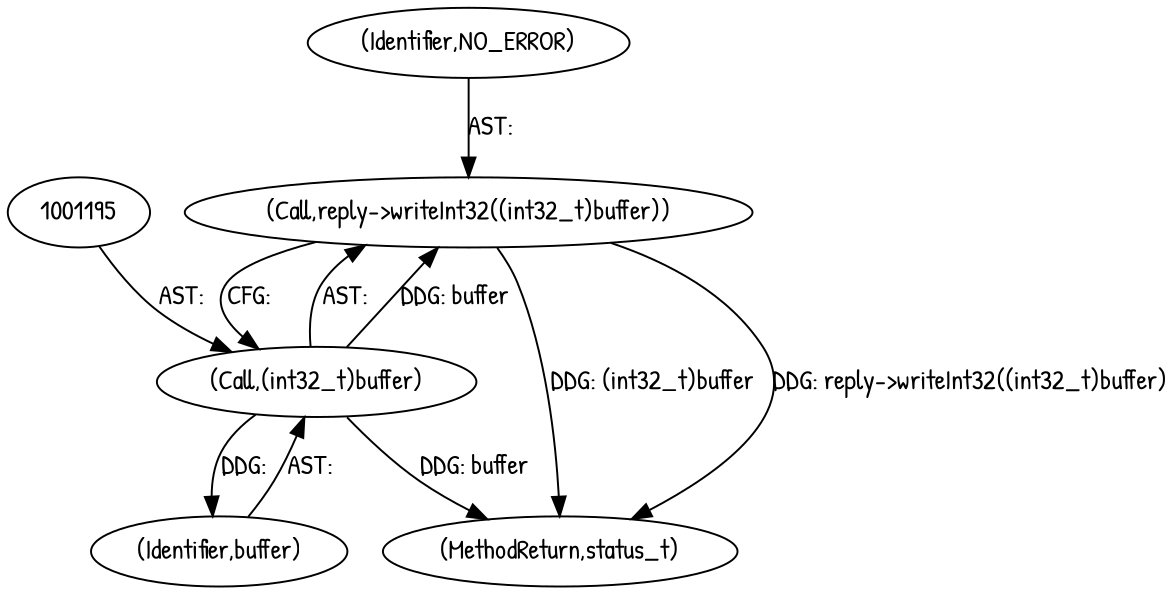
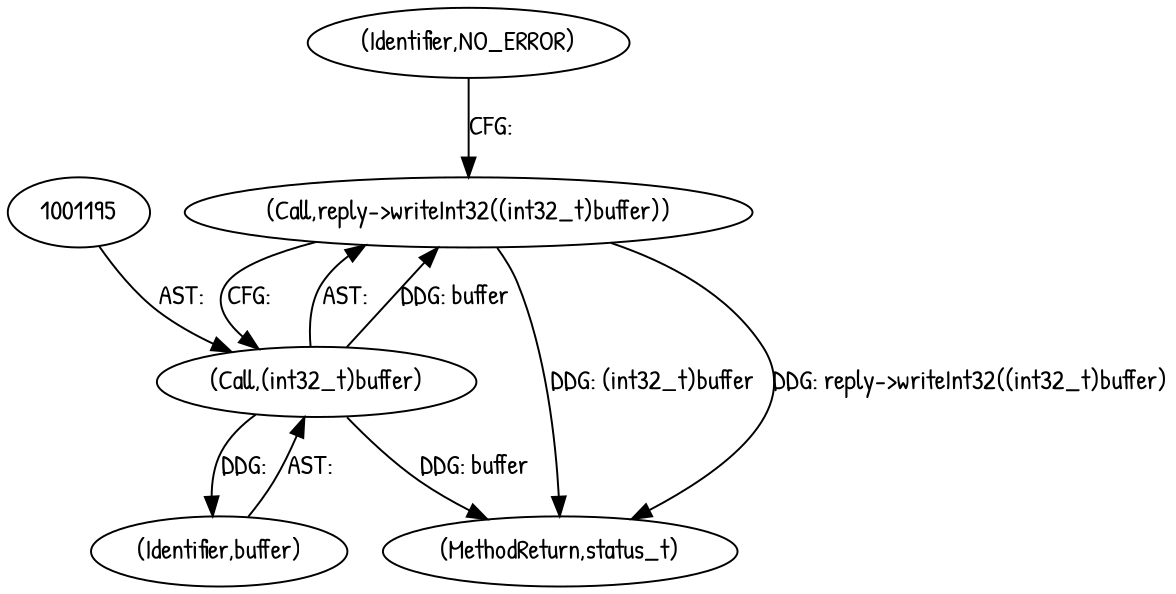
(494, 128) -> (494, 128)
